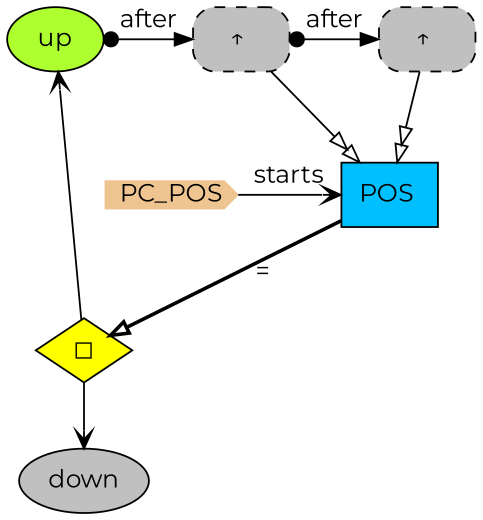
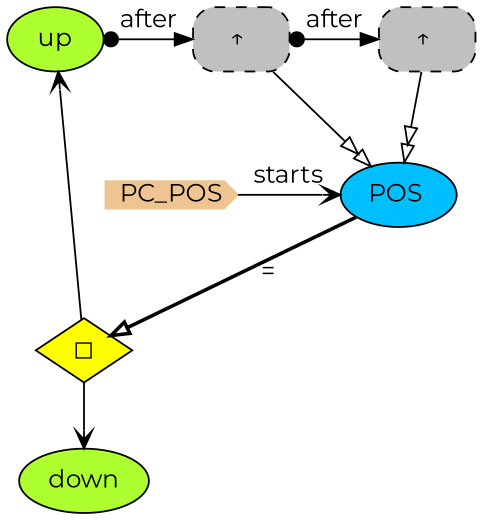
(390, 195) -> (399, 195)
(84, 481) -> (84, 481)
